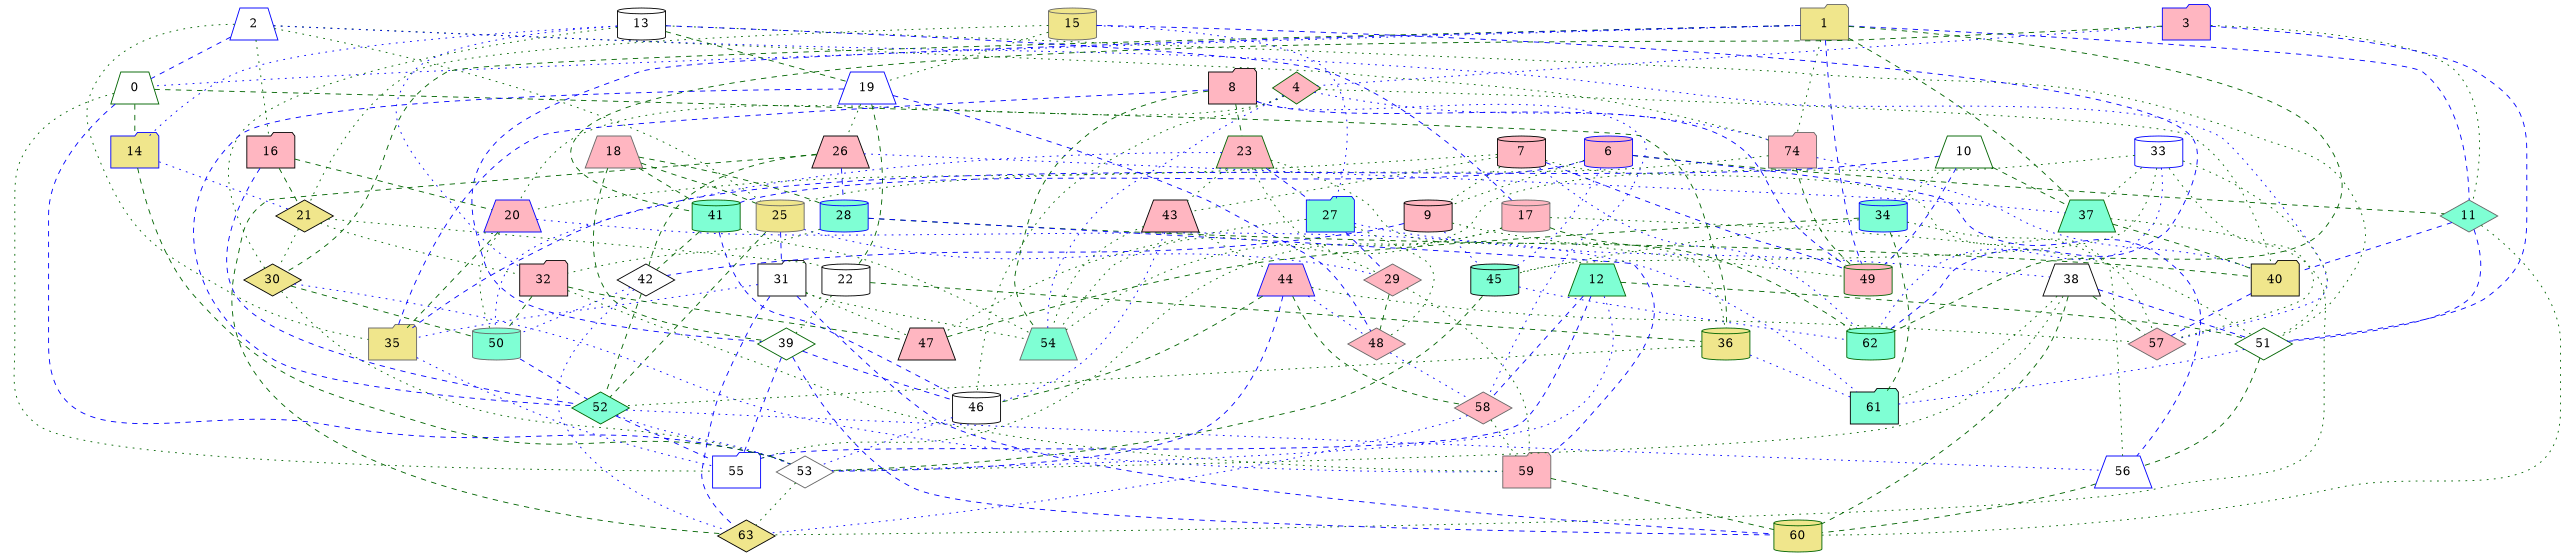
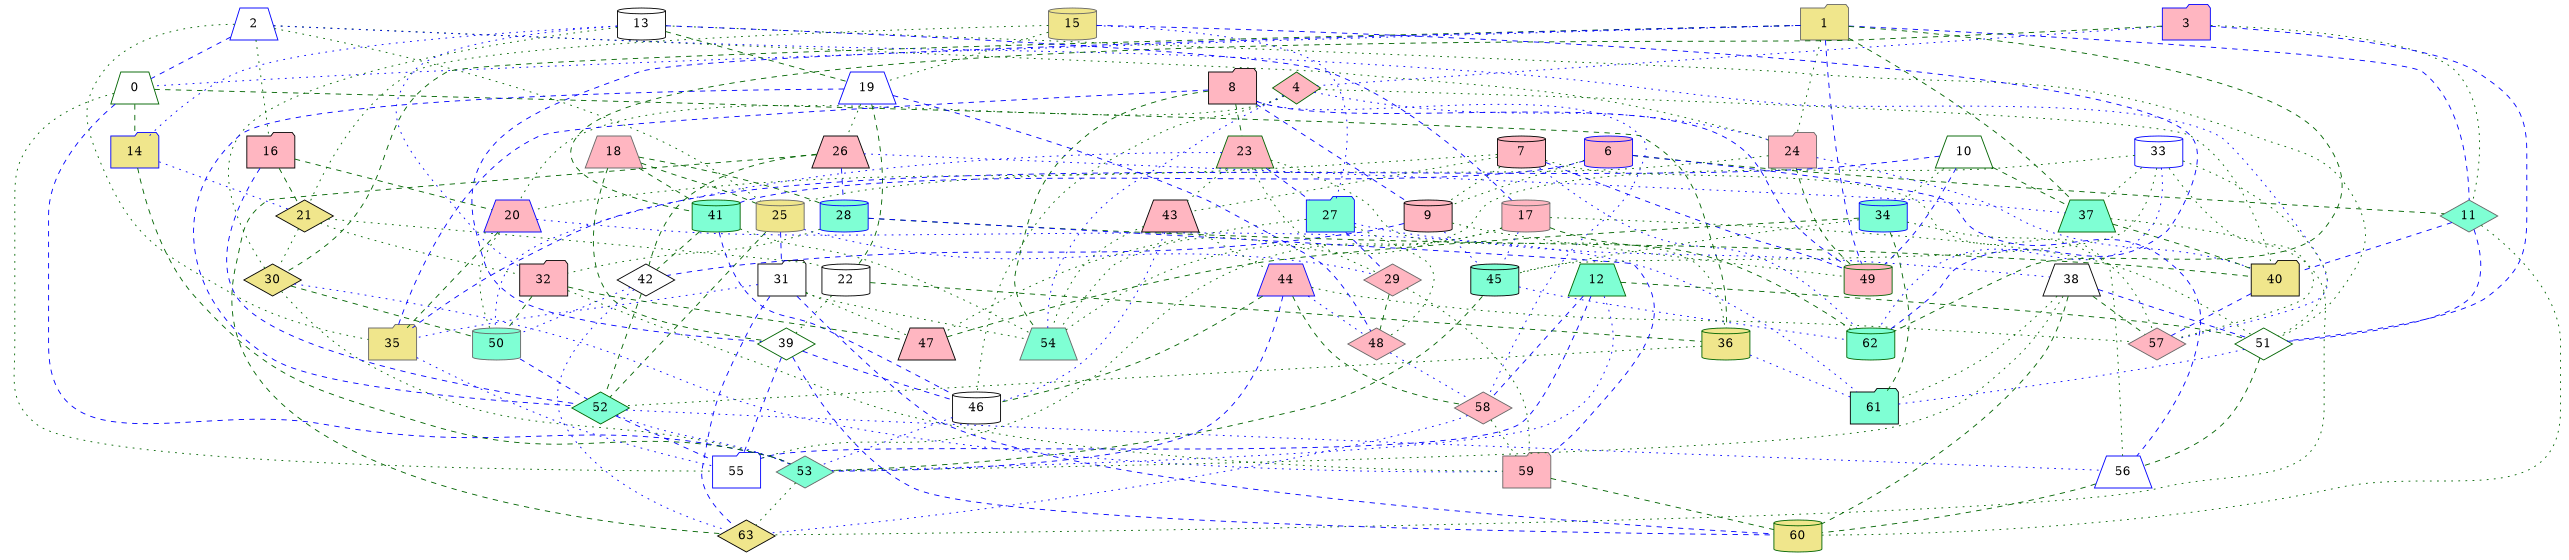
(1793, 152) -> (1793, 152)
none -> (1331, 153)
(1564, 225) -> (1510, 248)
(805, 472) -> (805, 472)
